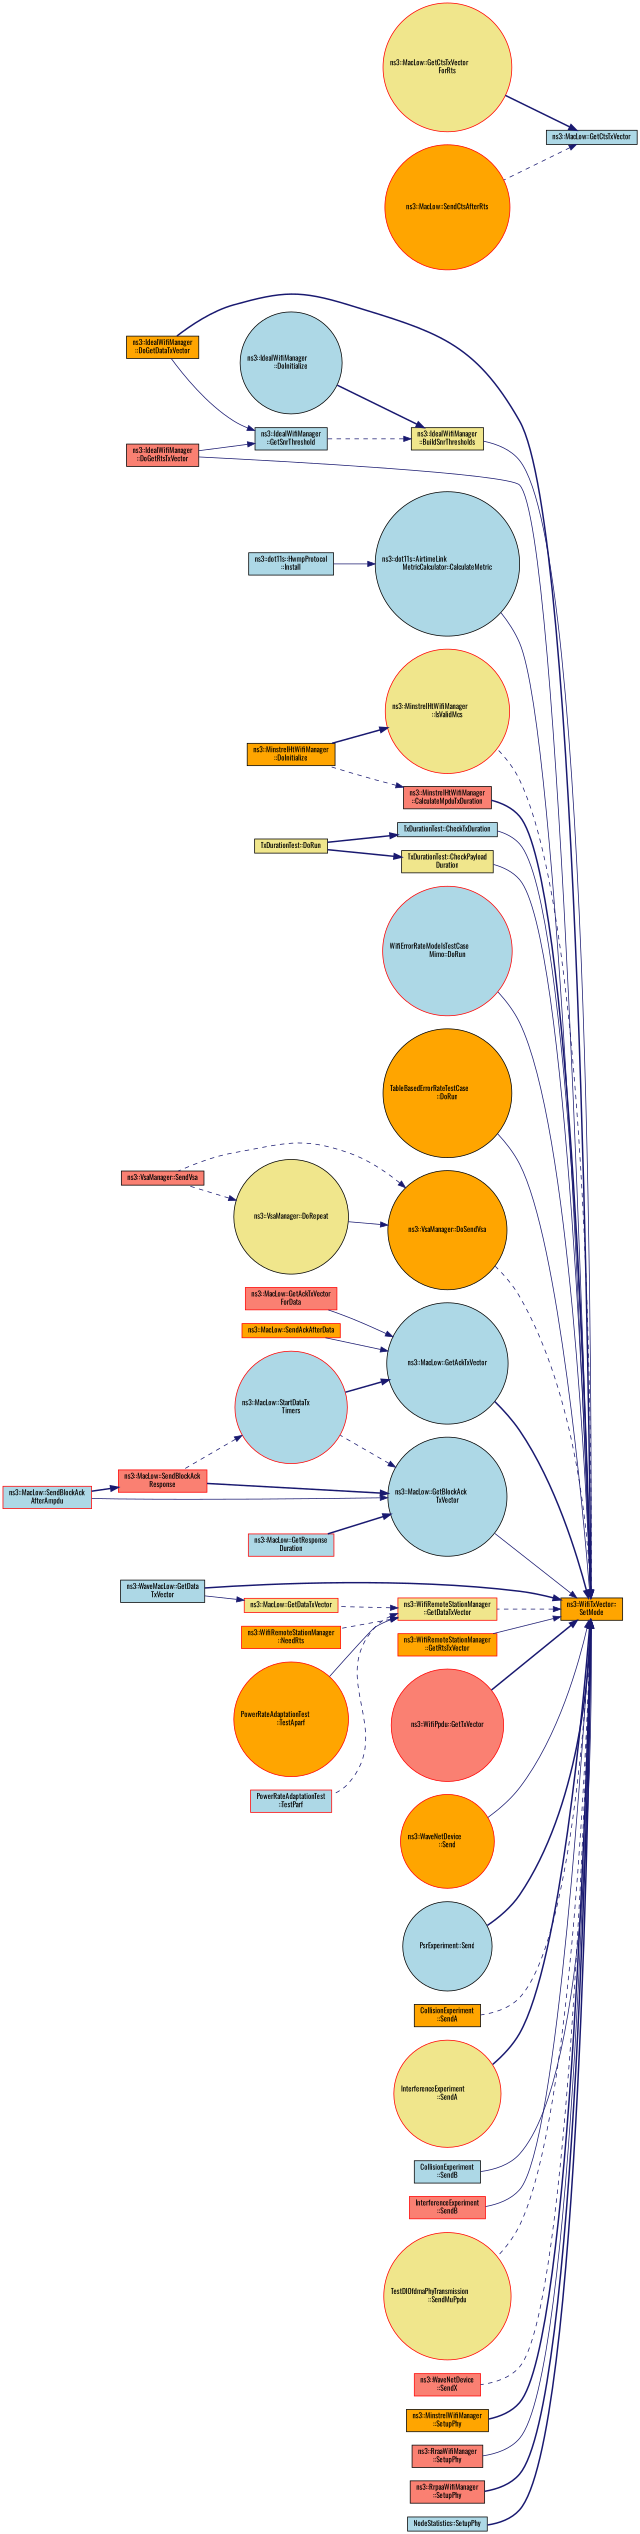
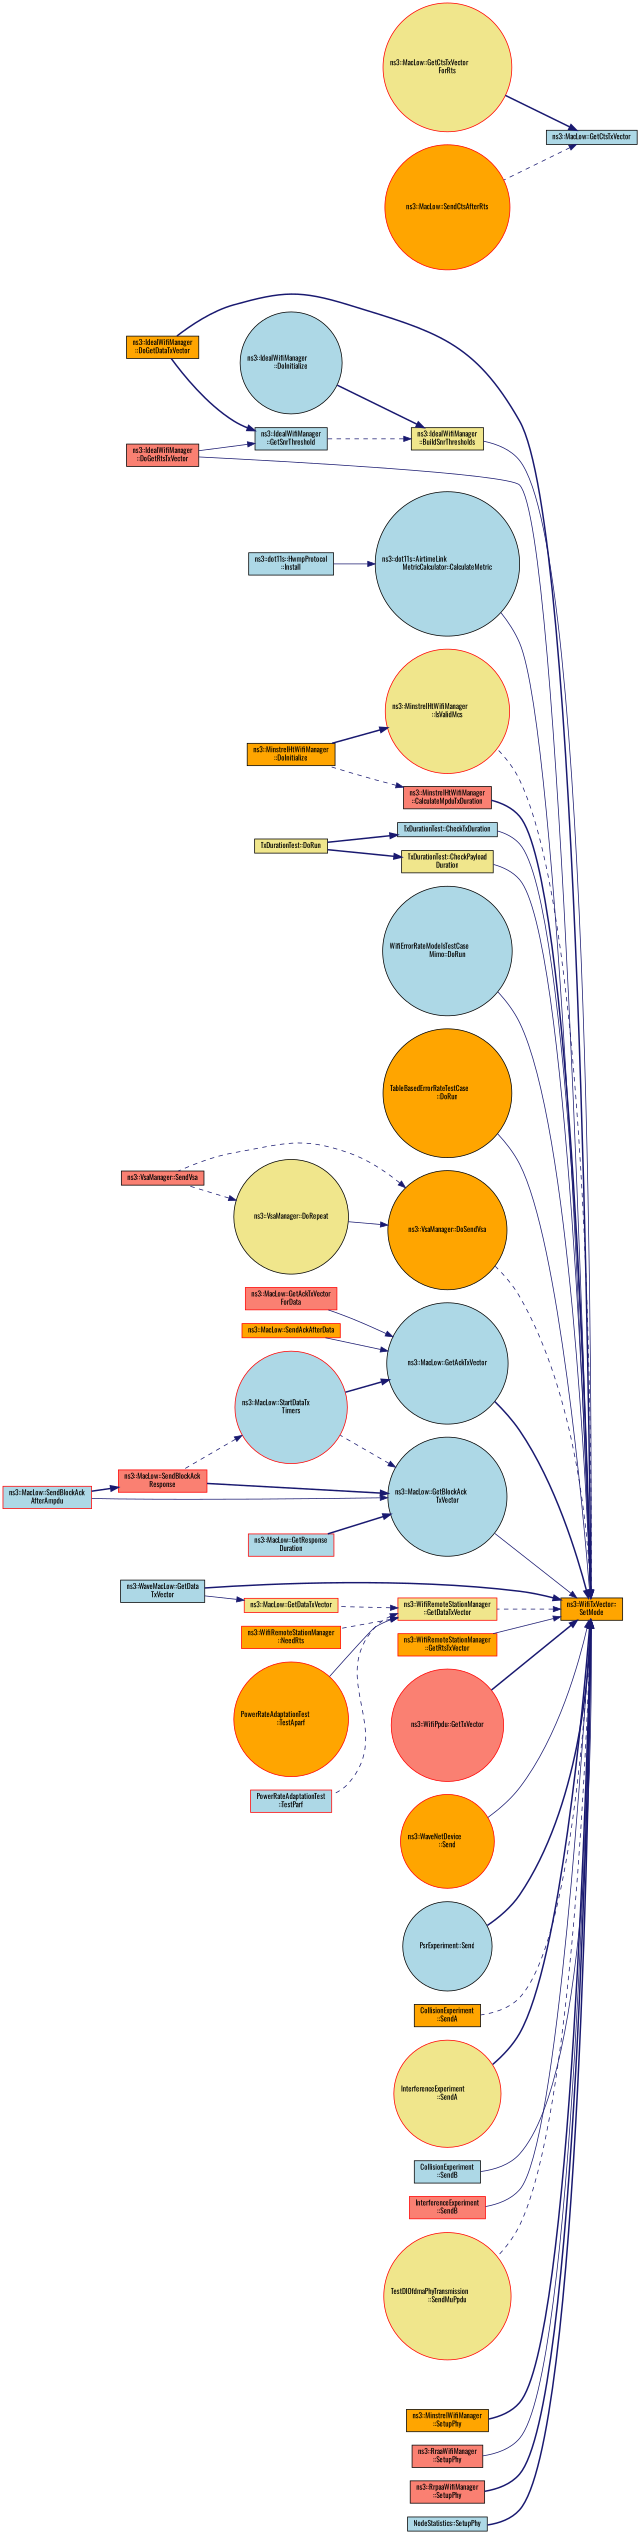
(205, 398) -> (205, 398)
(447, 951) -> (447, 951)
(447, 2385) -> none
